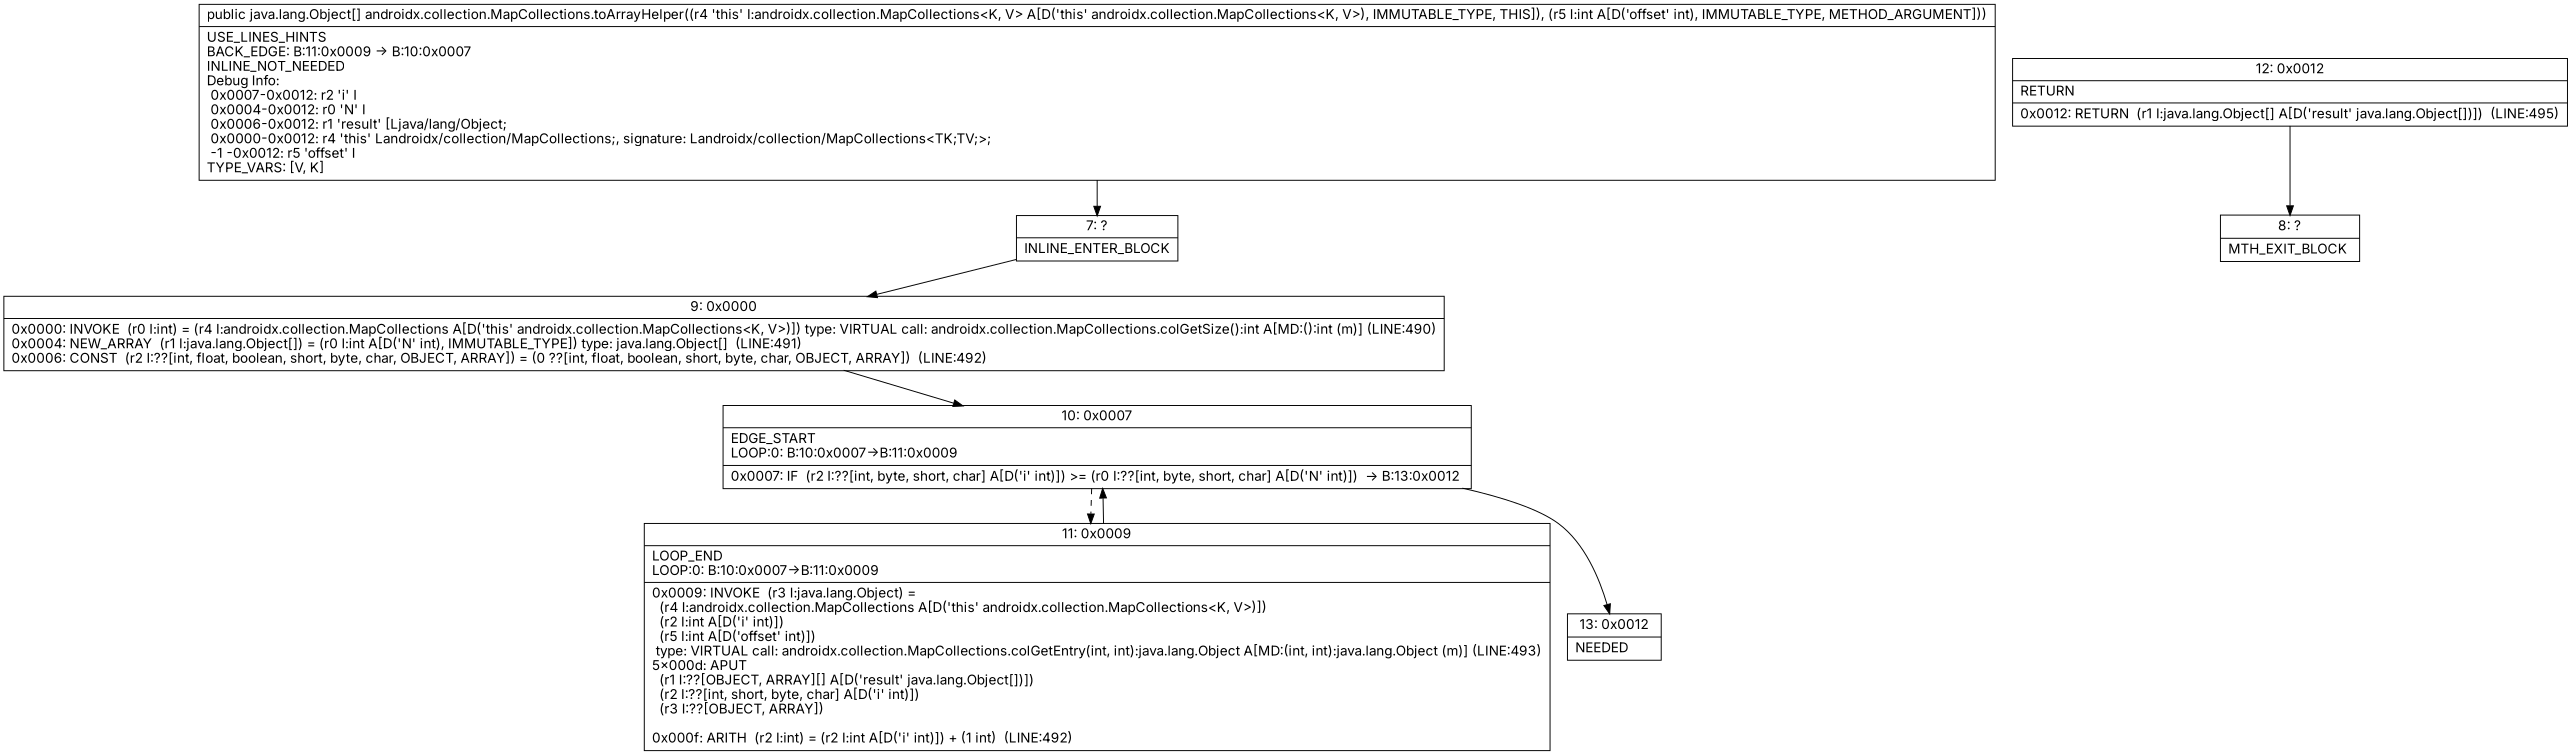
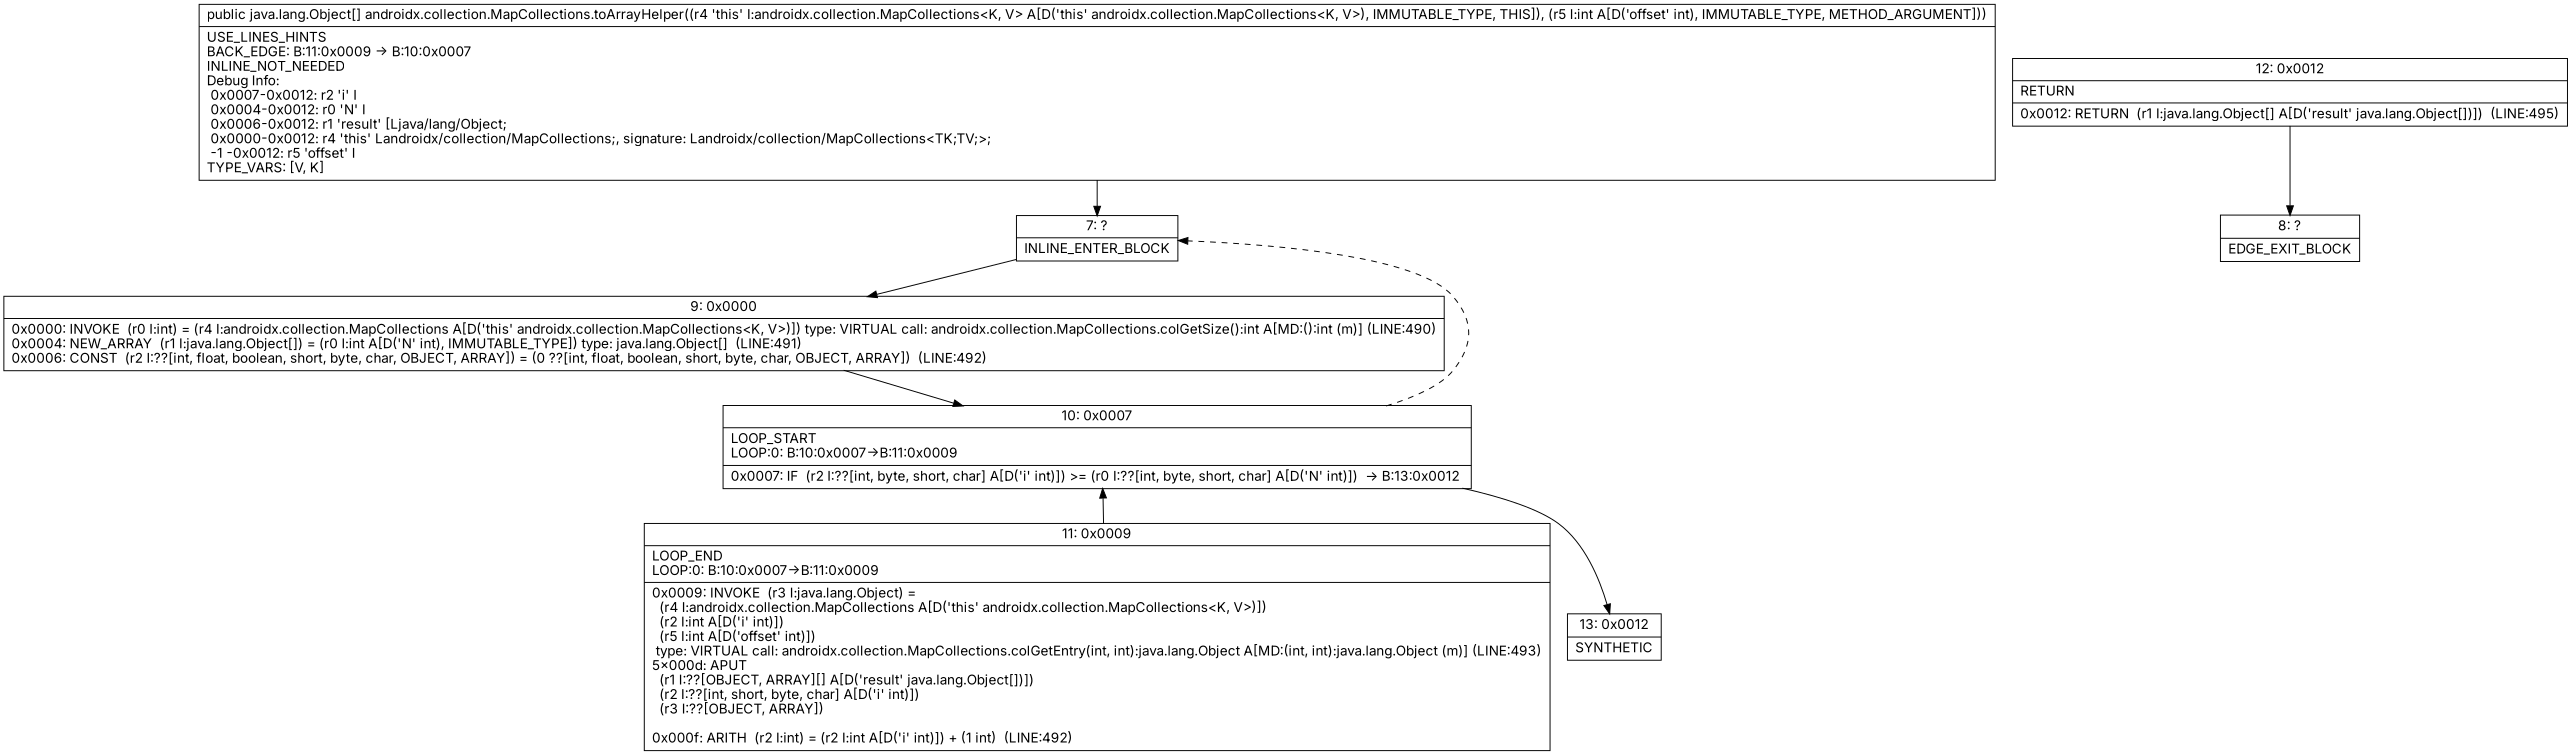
(2288, 249) -> (2290, 249)
(773, 439) -> (774, 439)
(1091, 501) -> (1402, 269)
(1602, 648) -> (1614, 648)
